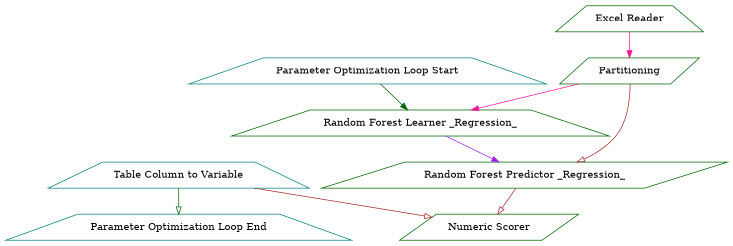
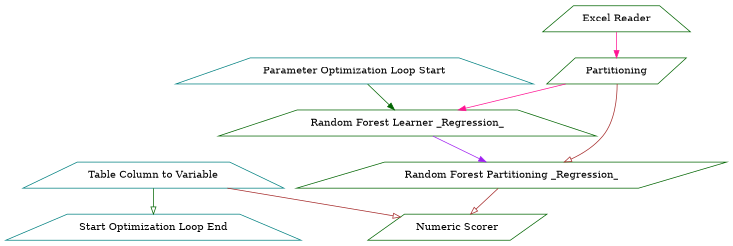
(525, 175) -> (512, 175)
(179, 227) -> (153, 227)
